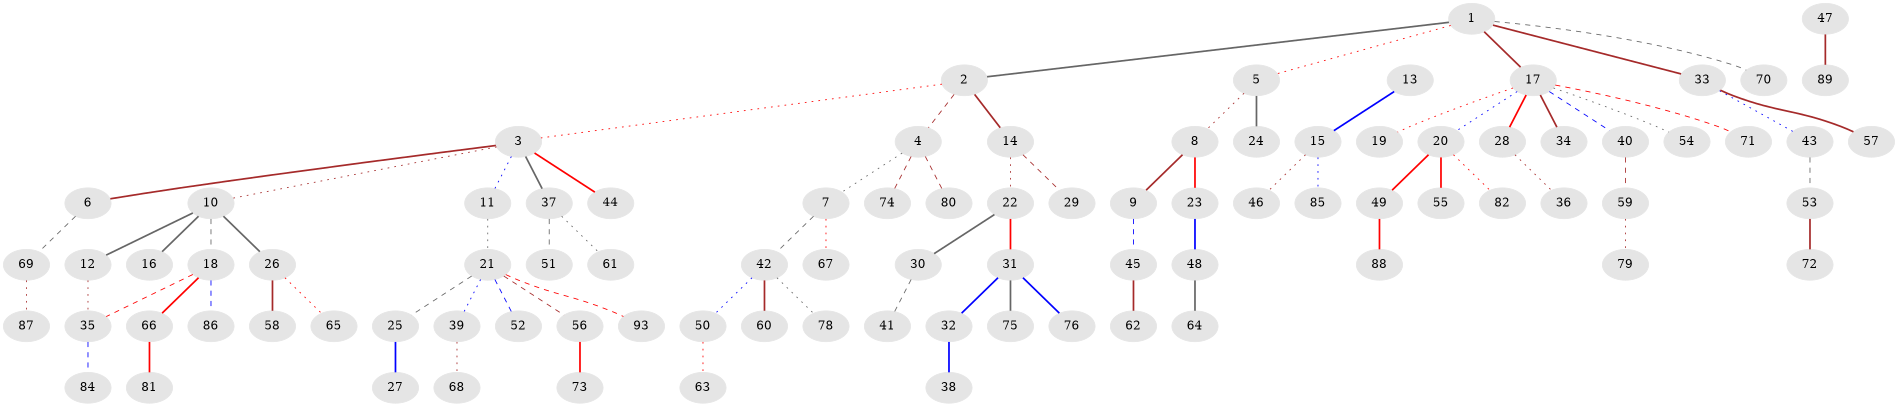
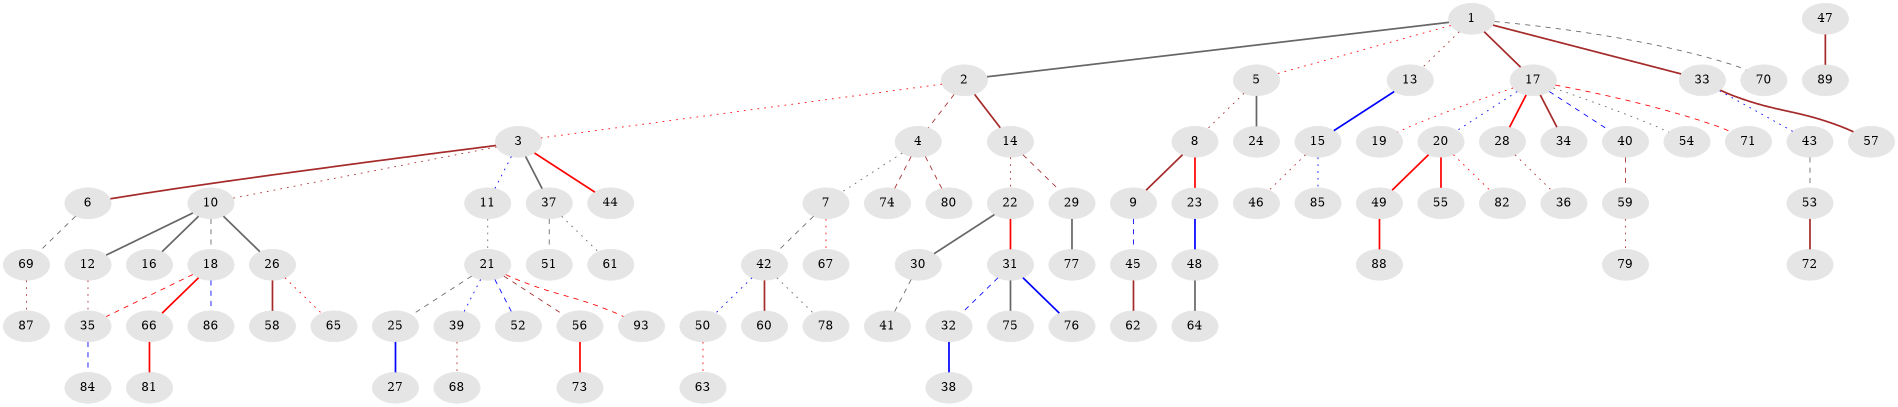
none -> (1441, 49)
none -> (1072, 265)
(980, 295) -> (980, 295)
